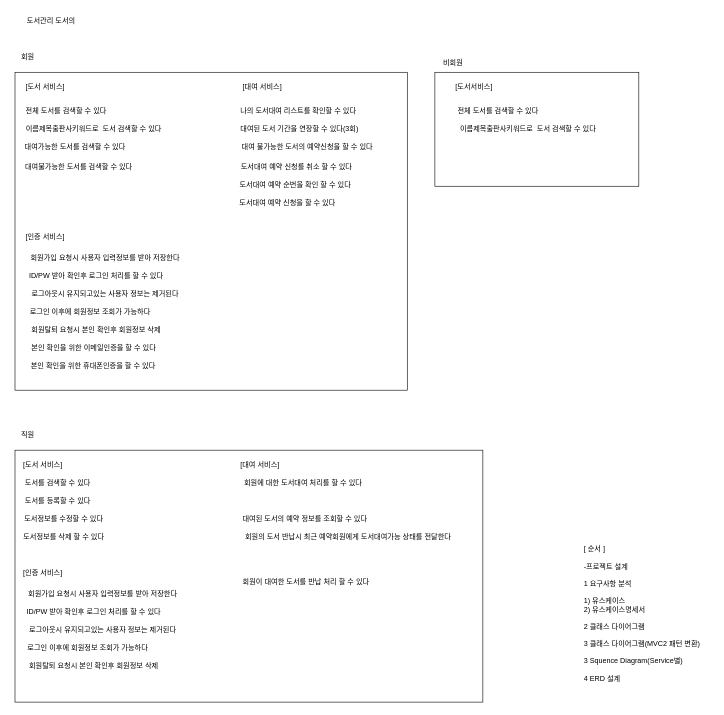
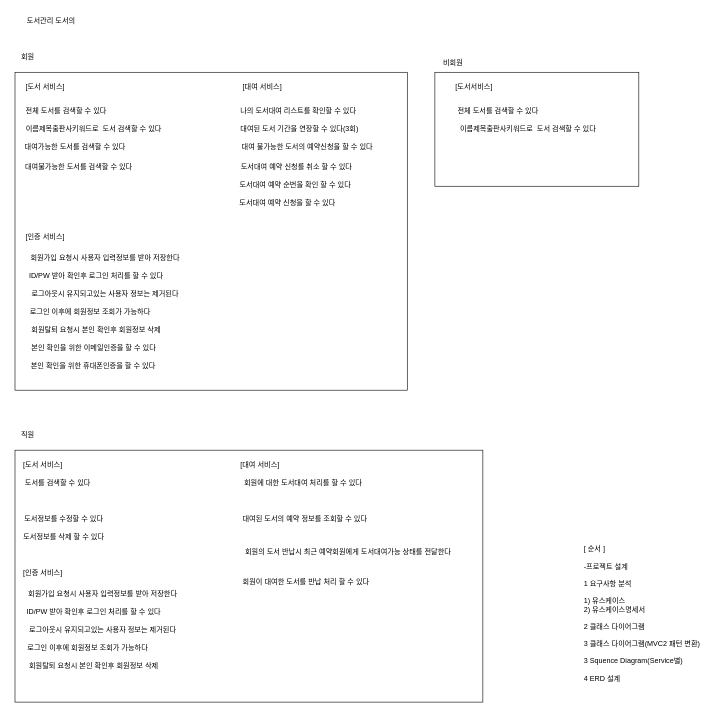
(57, 501) -> none
(348, 537) -> (348, 552)
